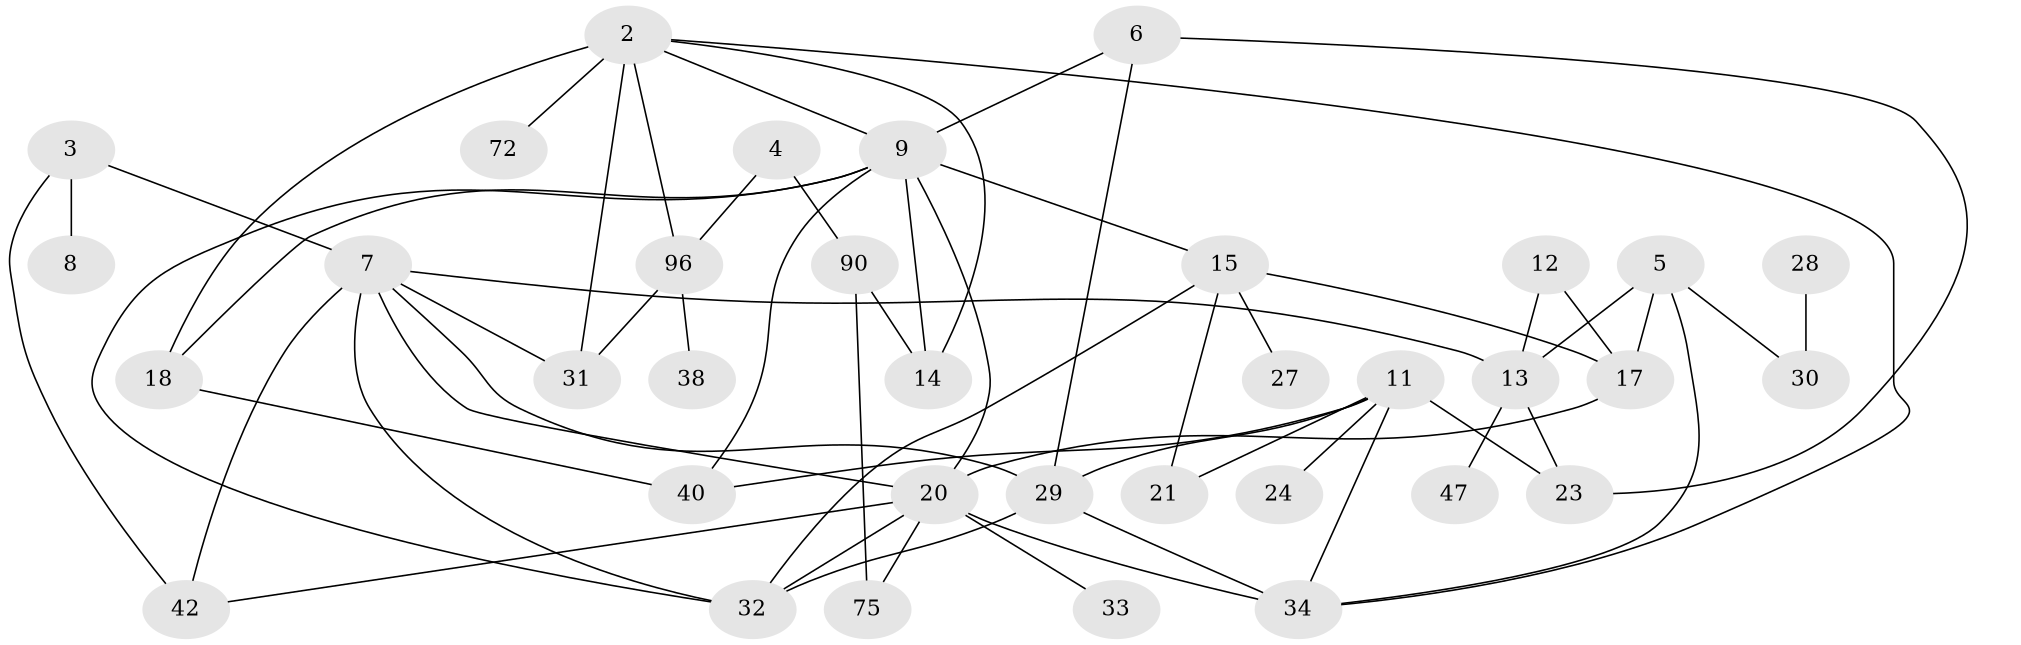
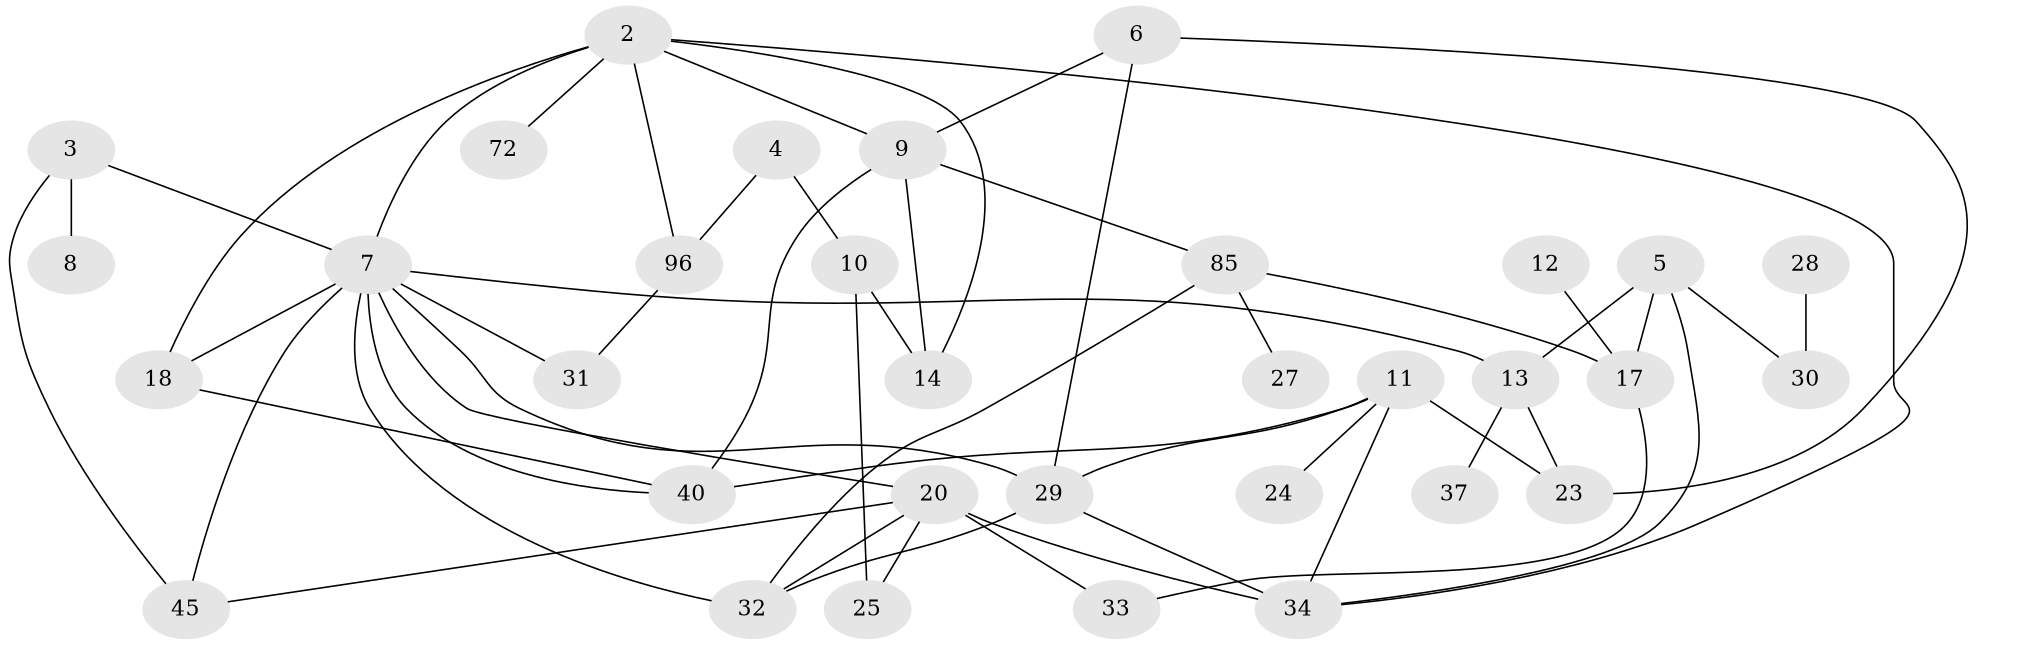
(408, 203) -> (264, 322)
(603, 208) -> (456, 113)
(855, 265) -> (855, 265)
(1225, 265) -> (1225, 265)
(131, 302) -> none
(979, 322) -> none
(1531, 322) -> none
(692, 380) -> none
(1315, 438) -> (1456, 570)
none -> (489, 461)
(1164, 495) -> none
(1455, 495) -> (1455, 495)
(186, 610) -> (186, 610)
(868, 610) -> (868, 610)
